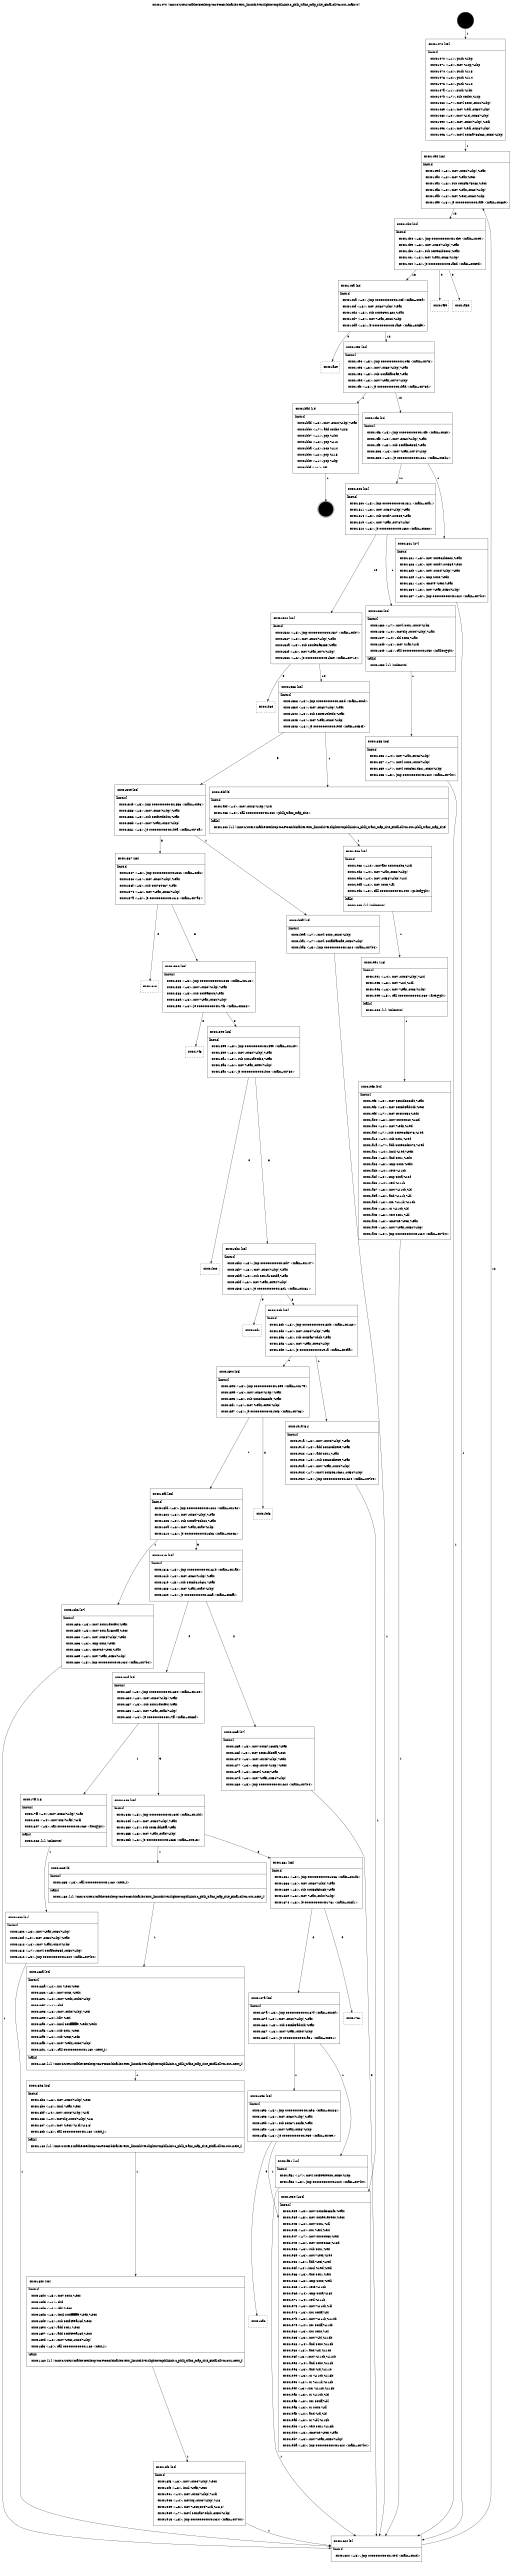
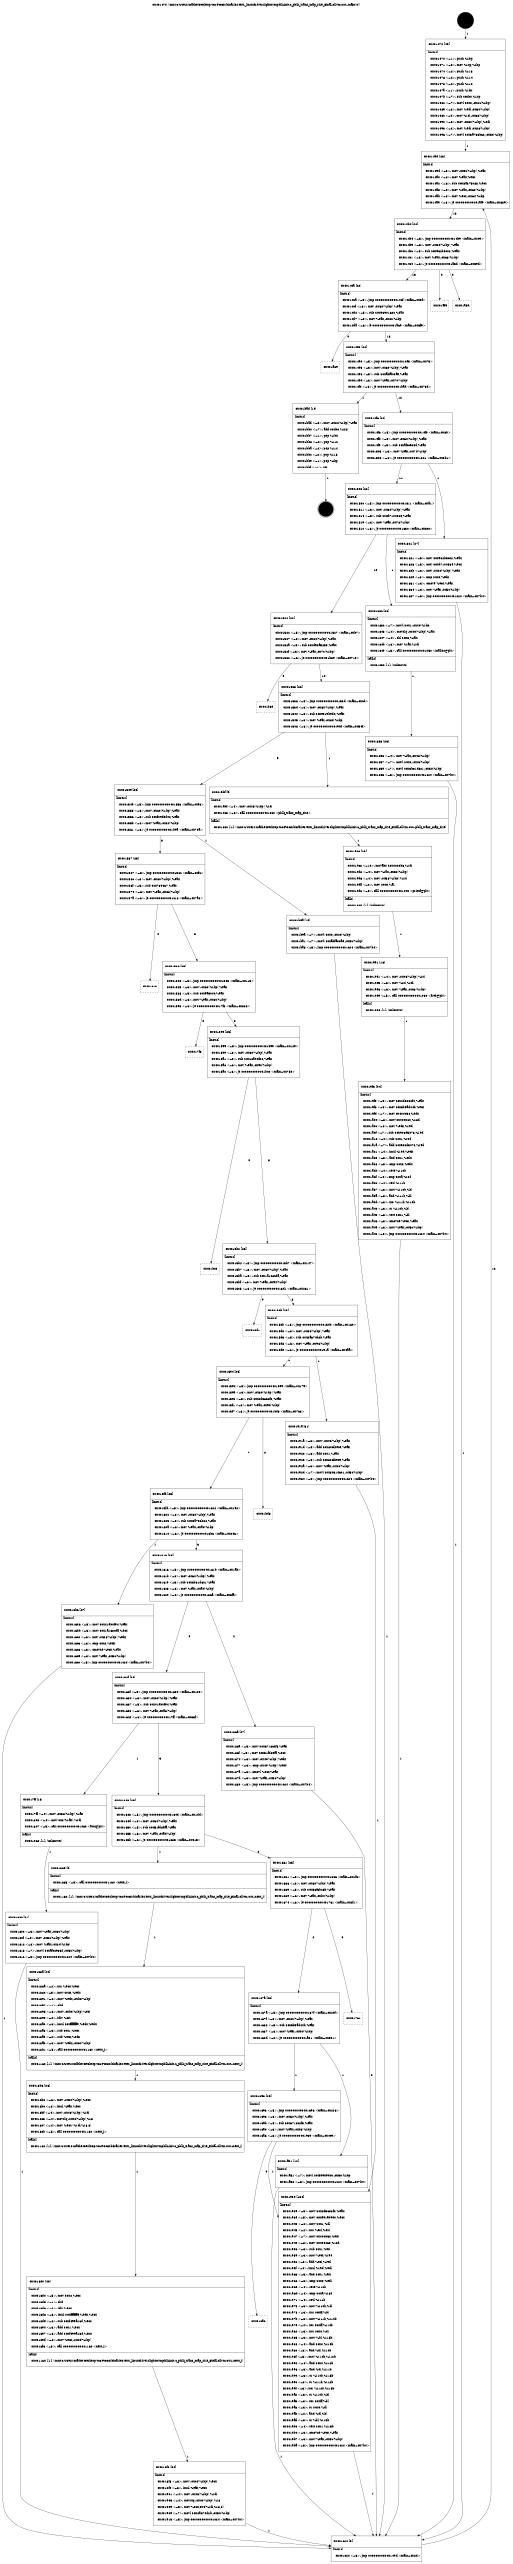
none -> (363, 2493)
